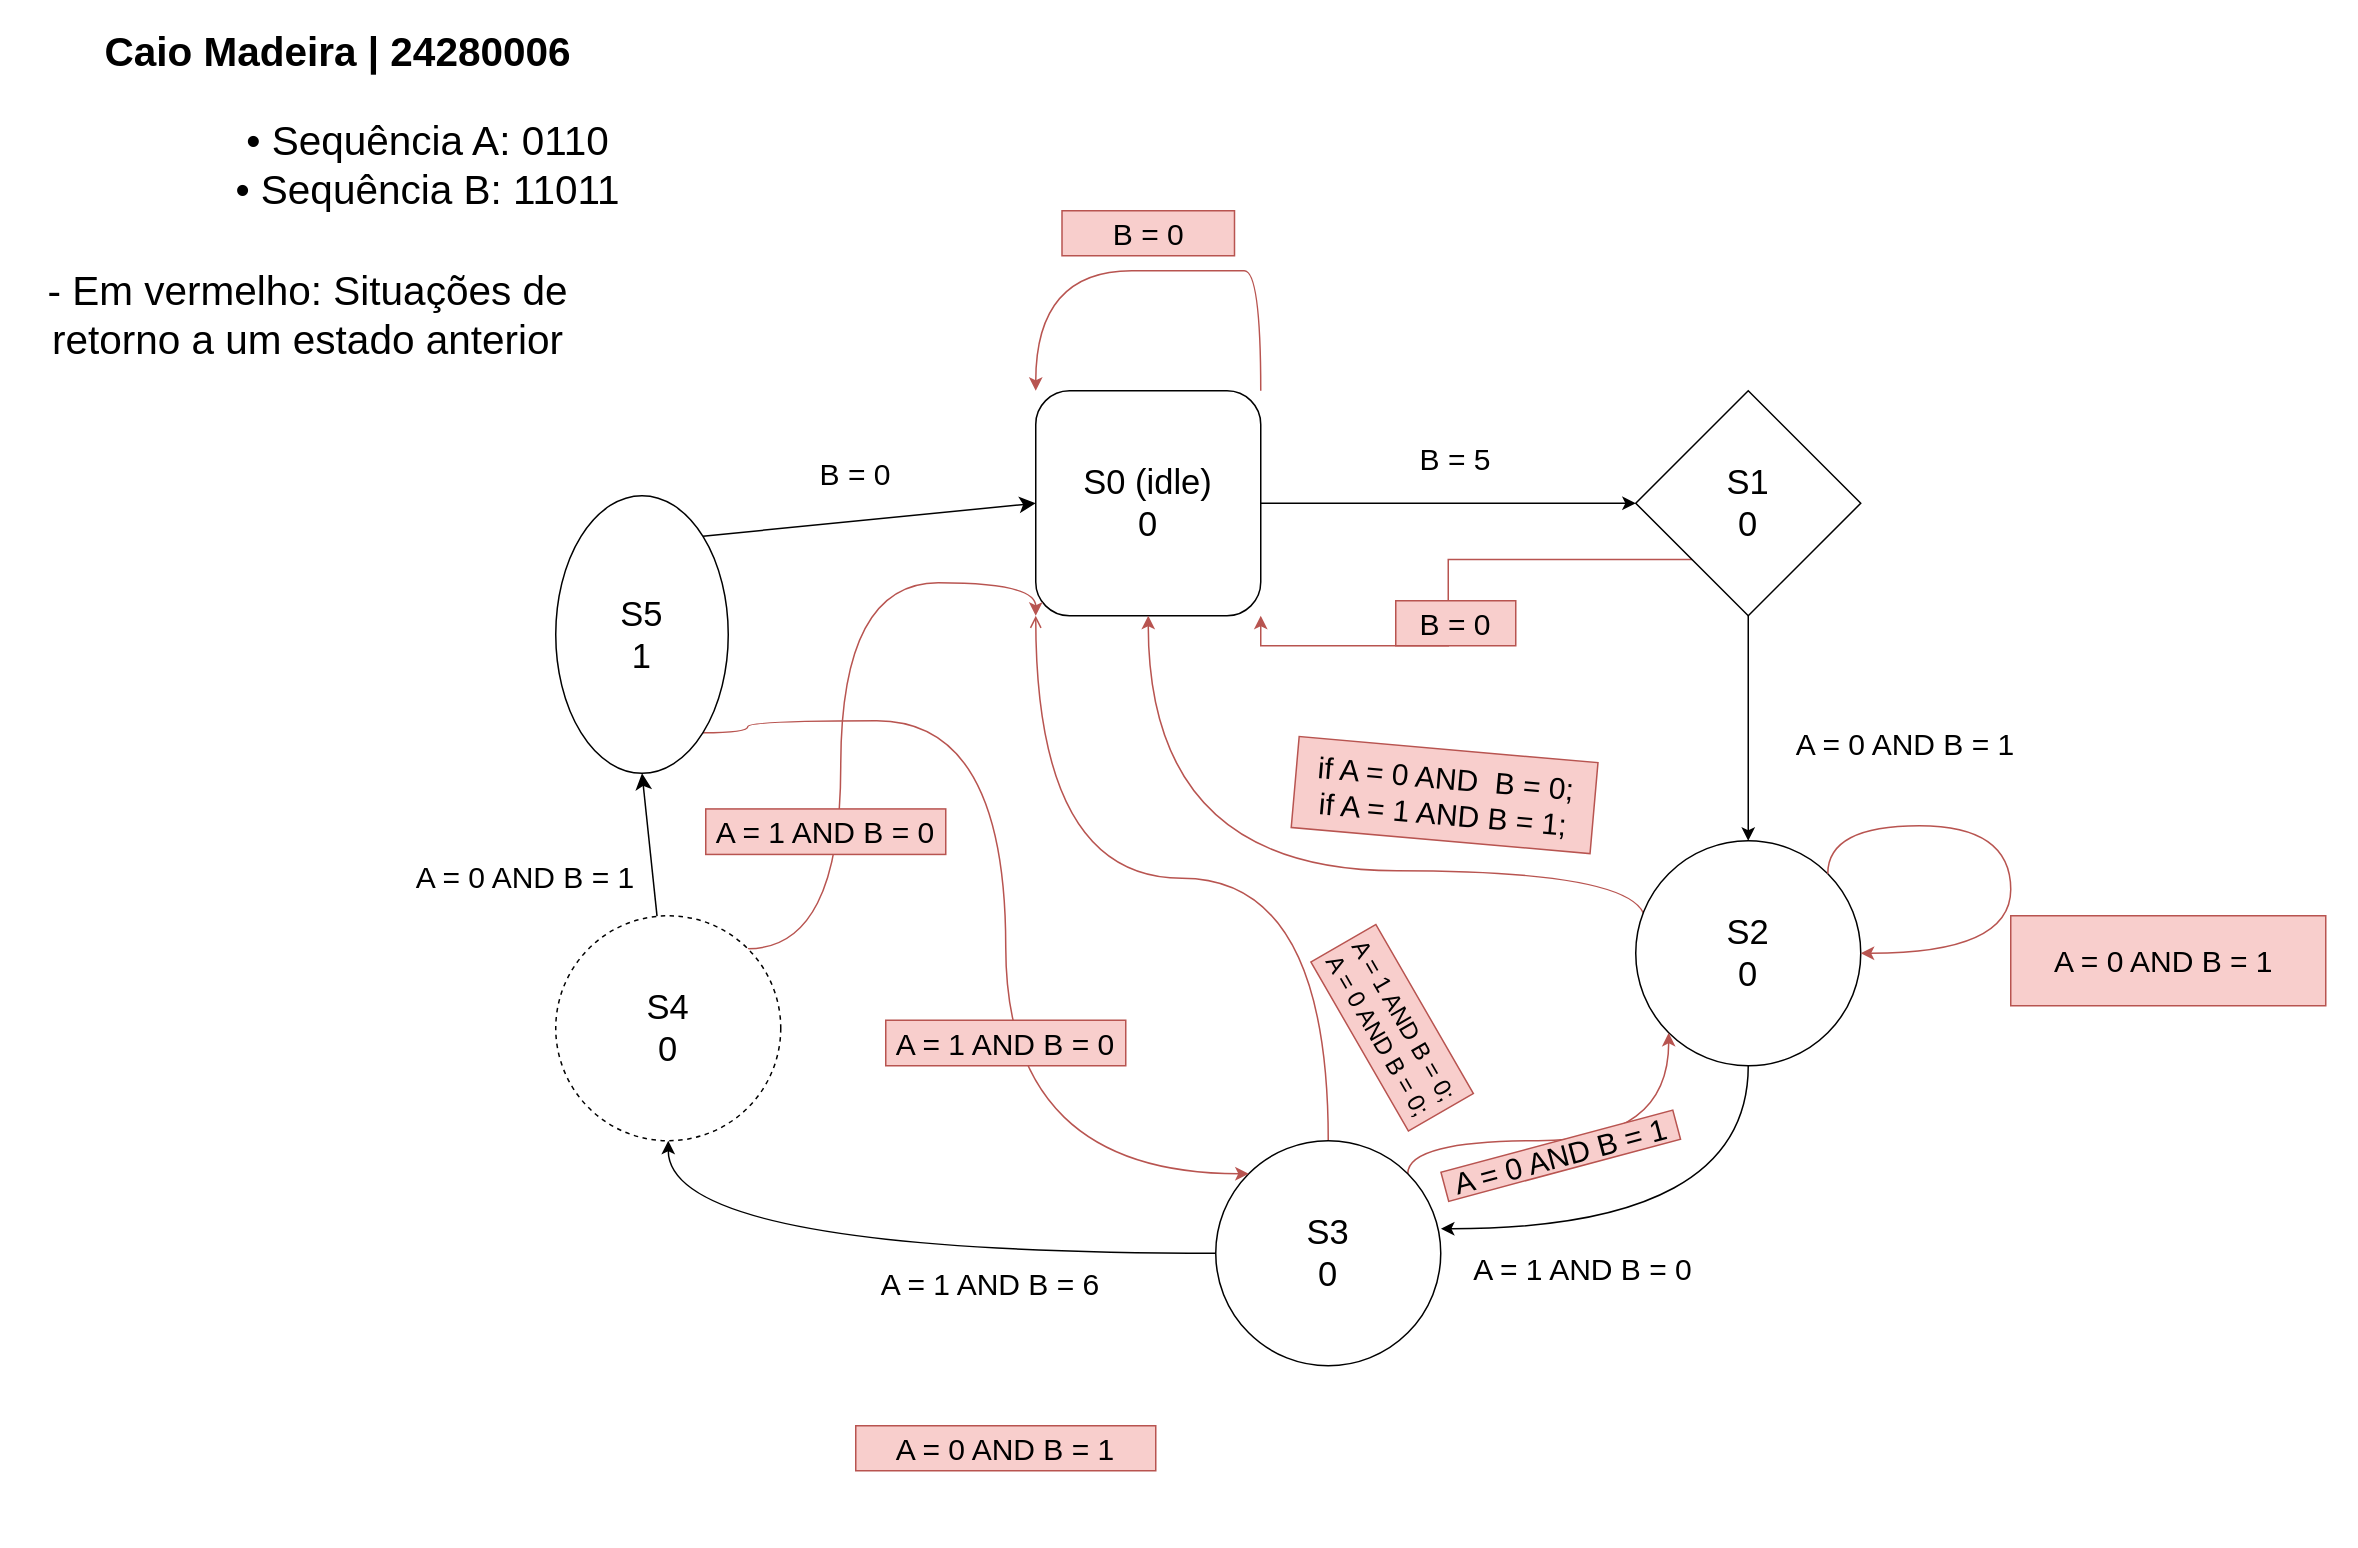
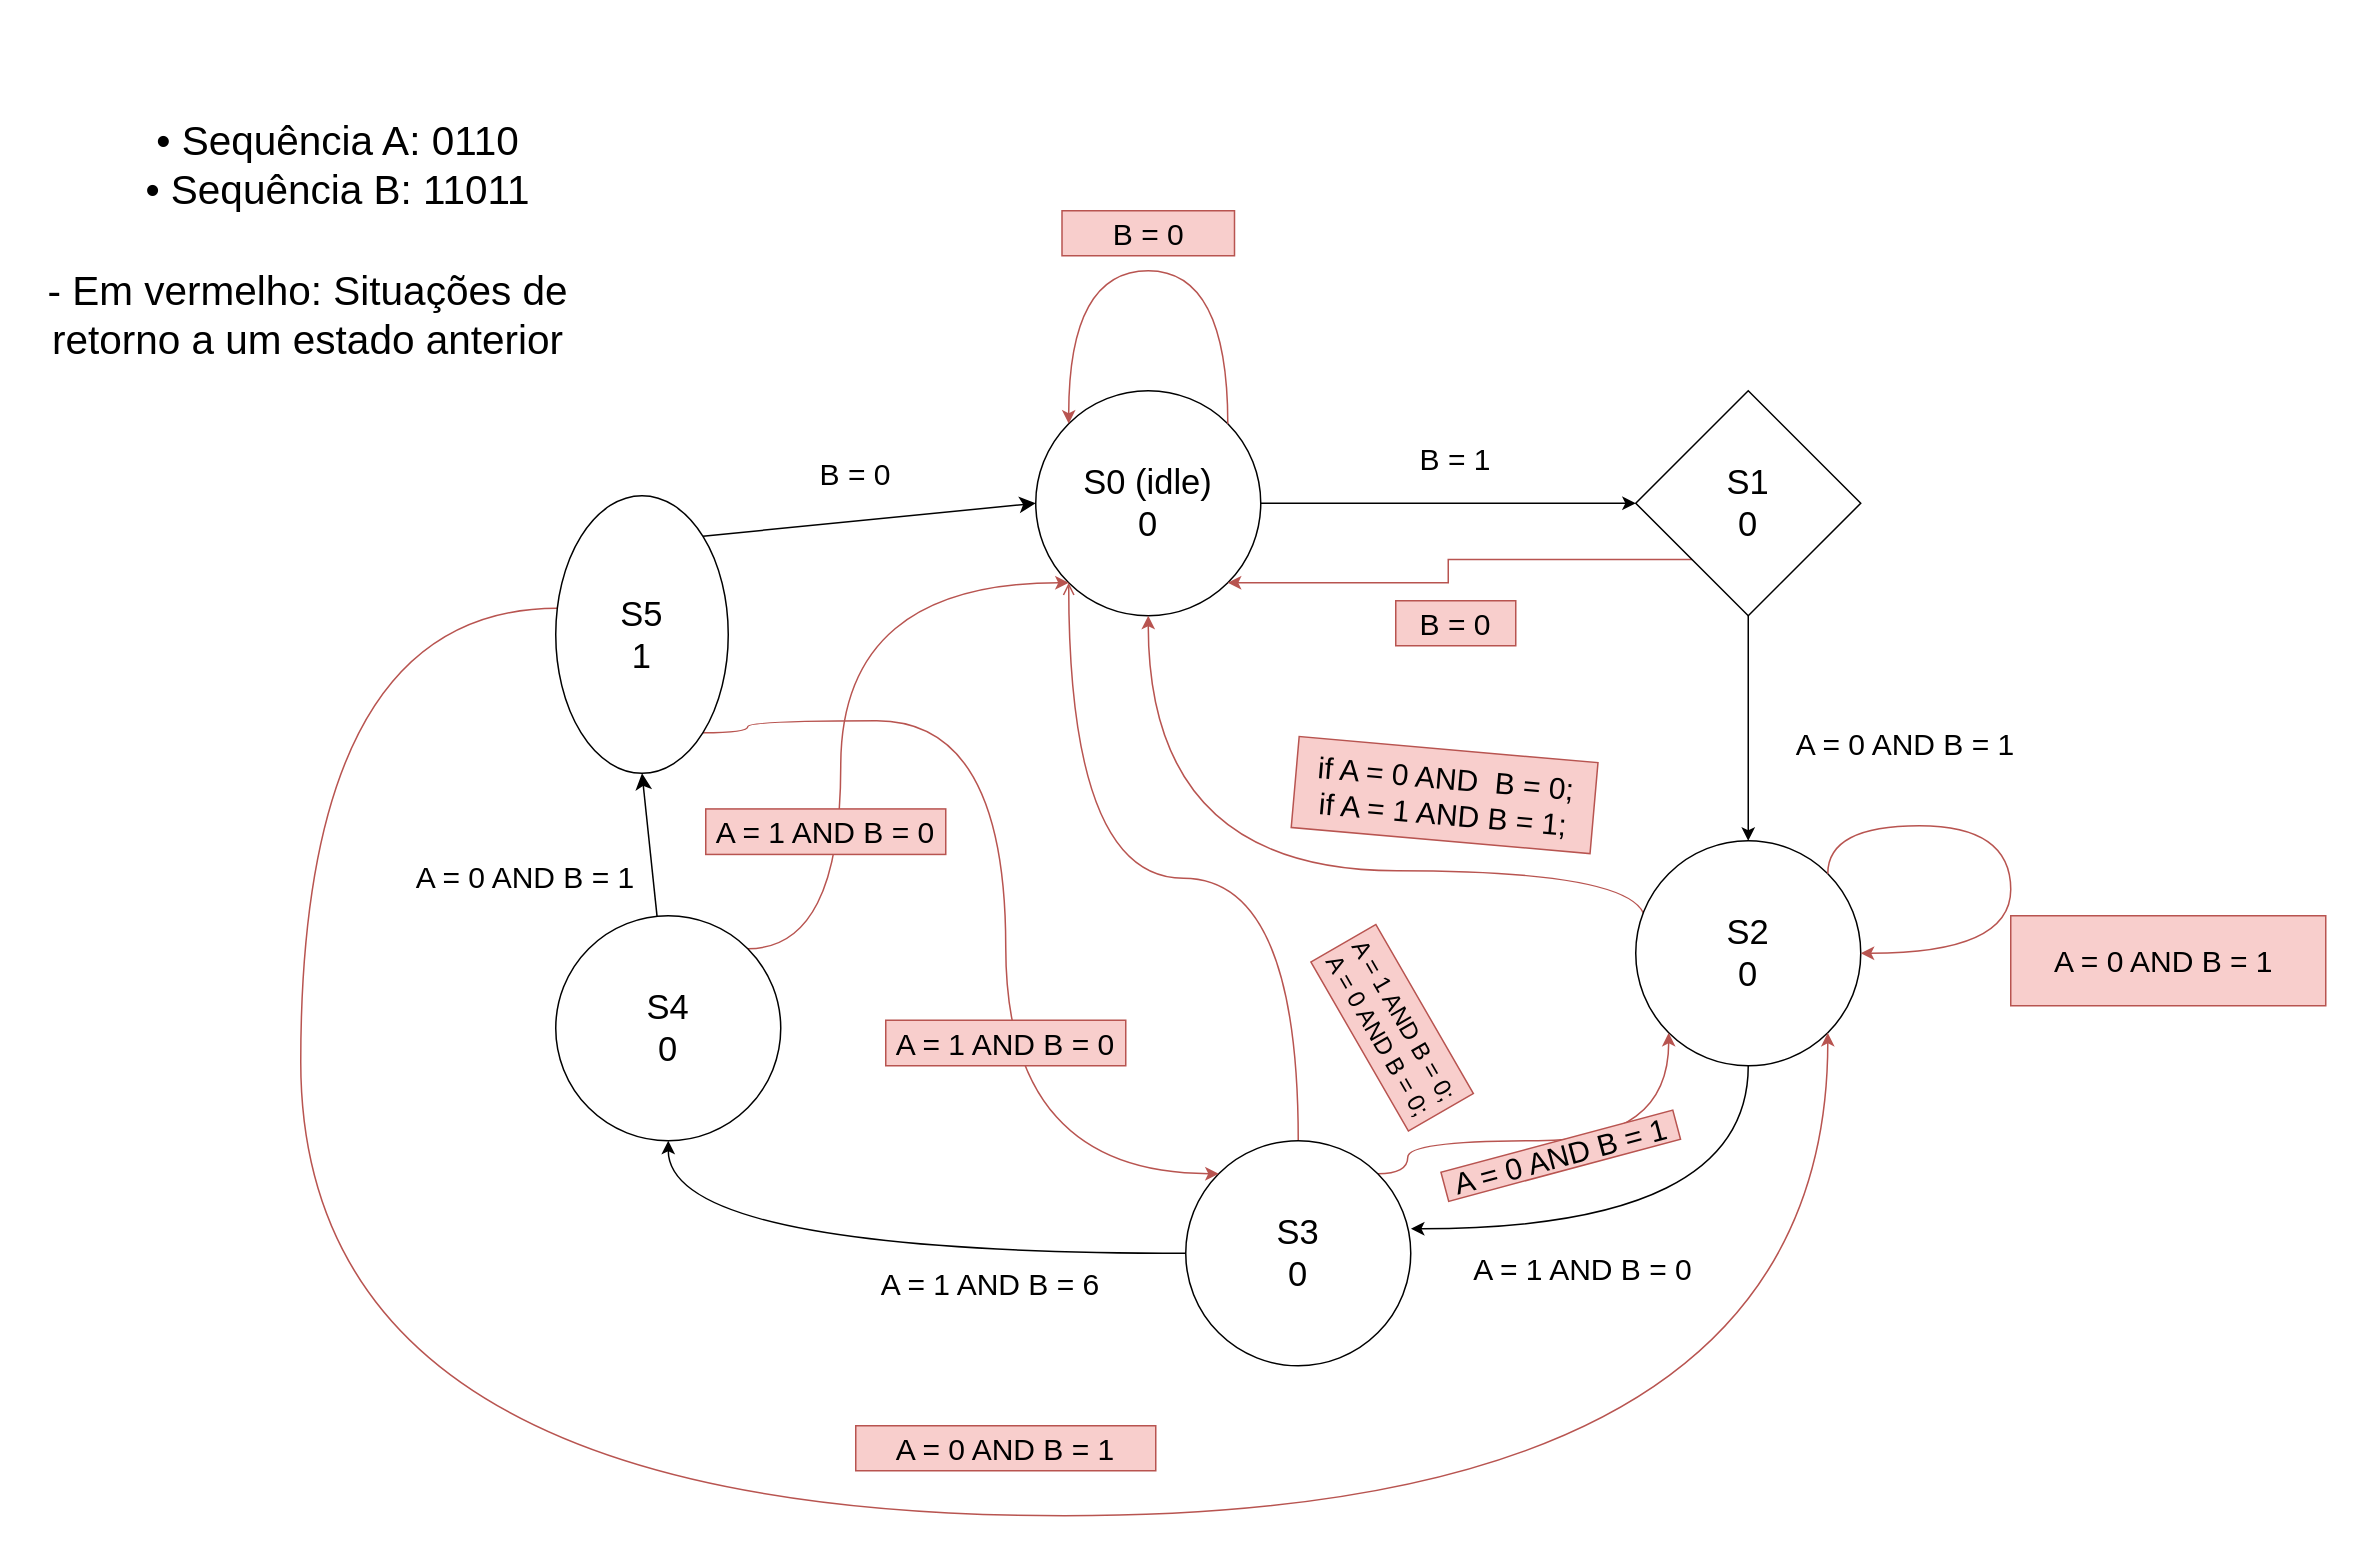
(338, 53) -> none
(428, 166) -> (338, 166)
(1456, 458) -> (1456, 458)
(1148, 503) -> (1148, 503)
(668, 1028) -> (668, 1028)
(1328, 1253) -> (1298, 1253)
none -> (781, 1496)
